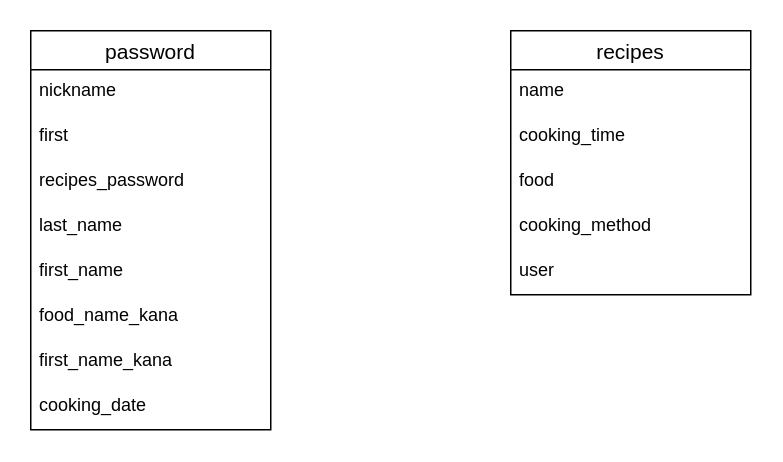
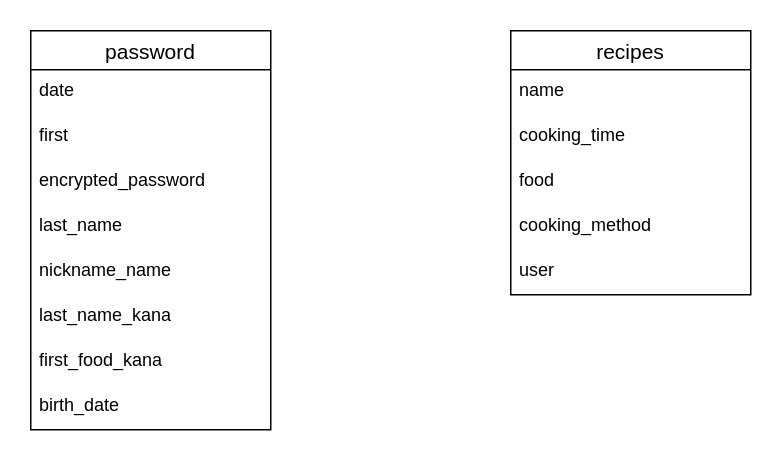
(77, 90) -> (59, 90)
(117, 180) -> (130, 180)
(87, 270) -> (102, 270)
(110, 315) -> (107, 315)
(112, 360) -> (112, 360)
(97, 405) -> (87, 405)
